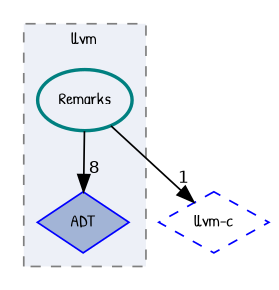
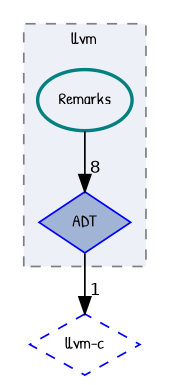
(136, 148) -> (85, 277)
